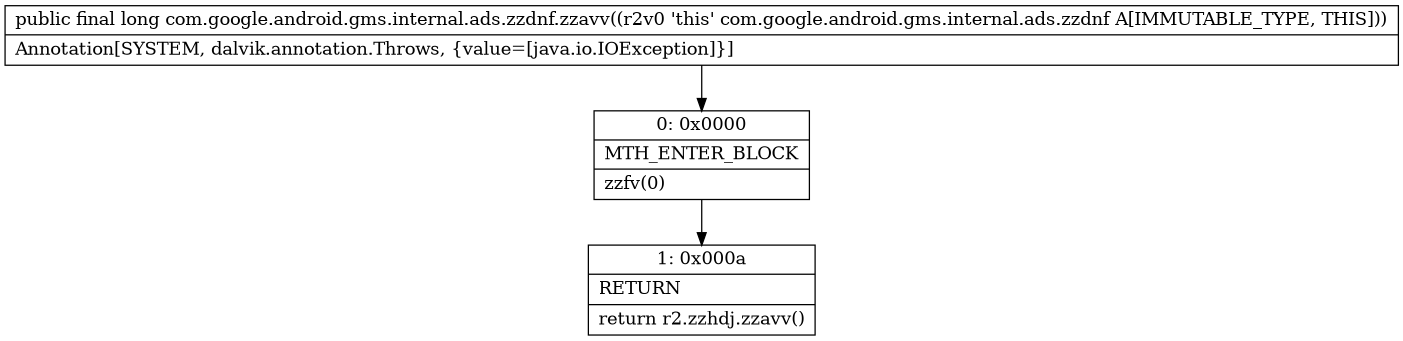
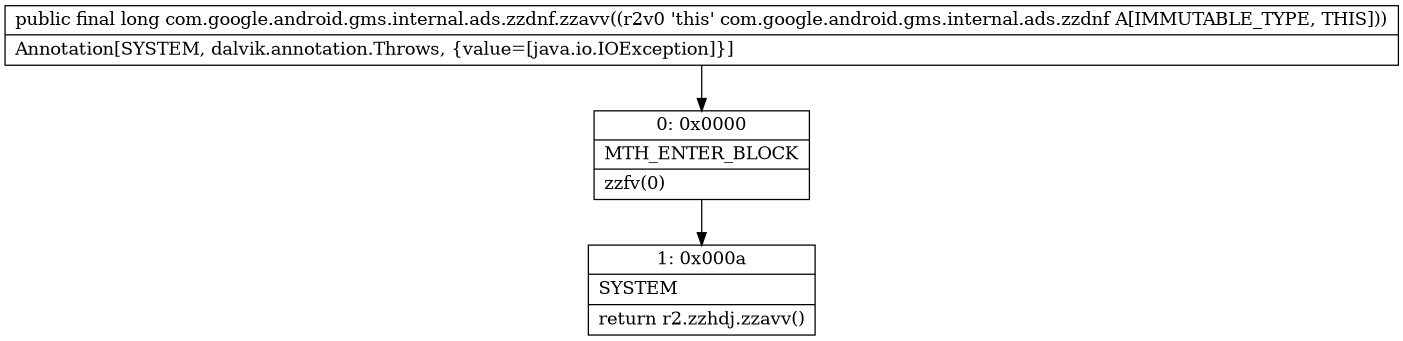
(640, 289) -> (638, 289)
